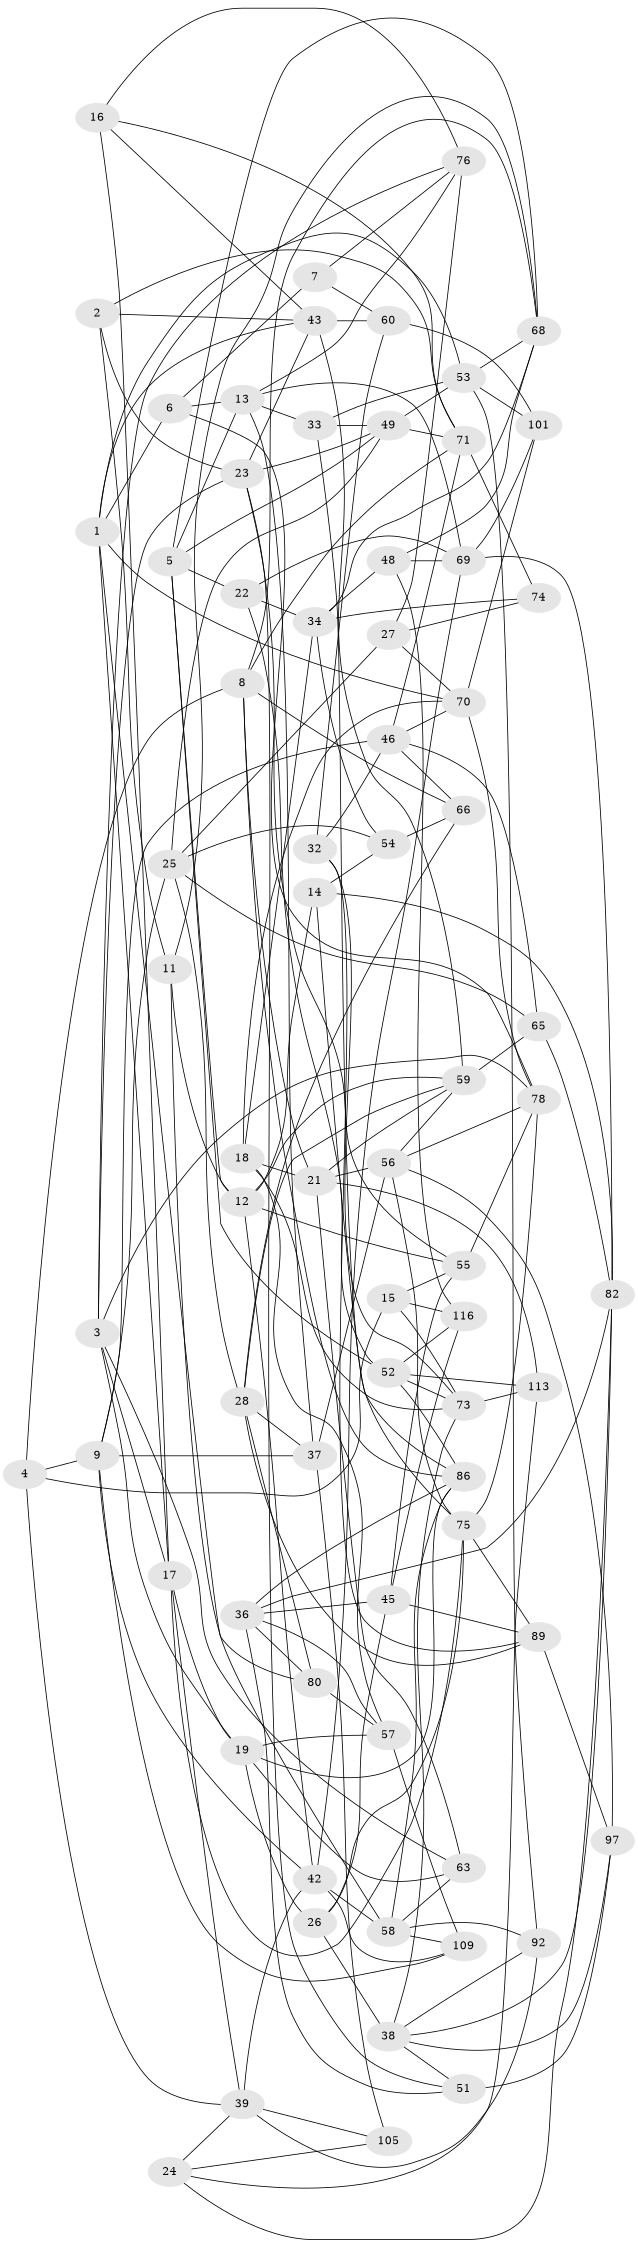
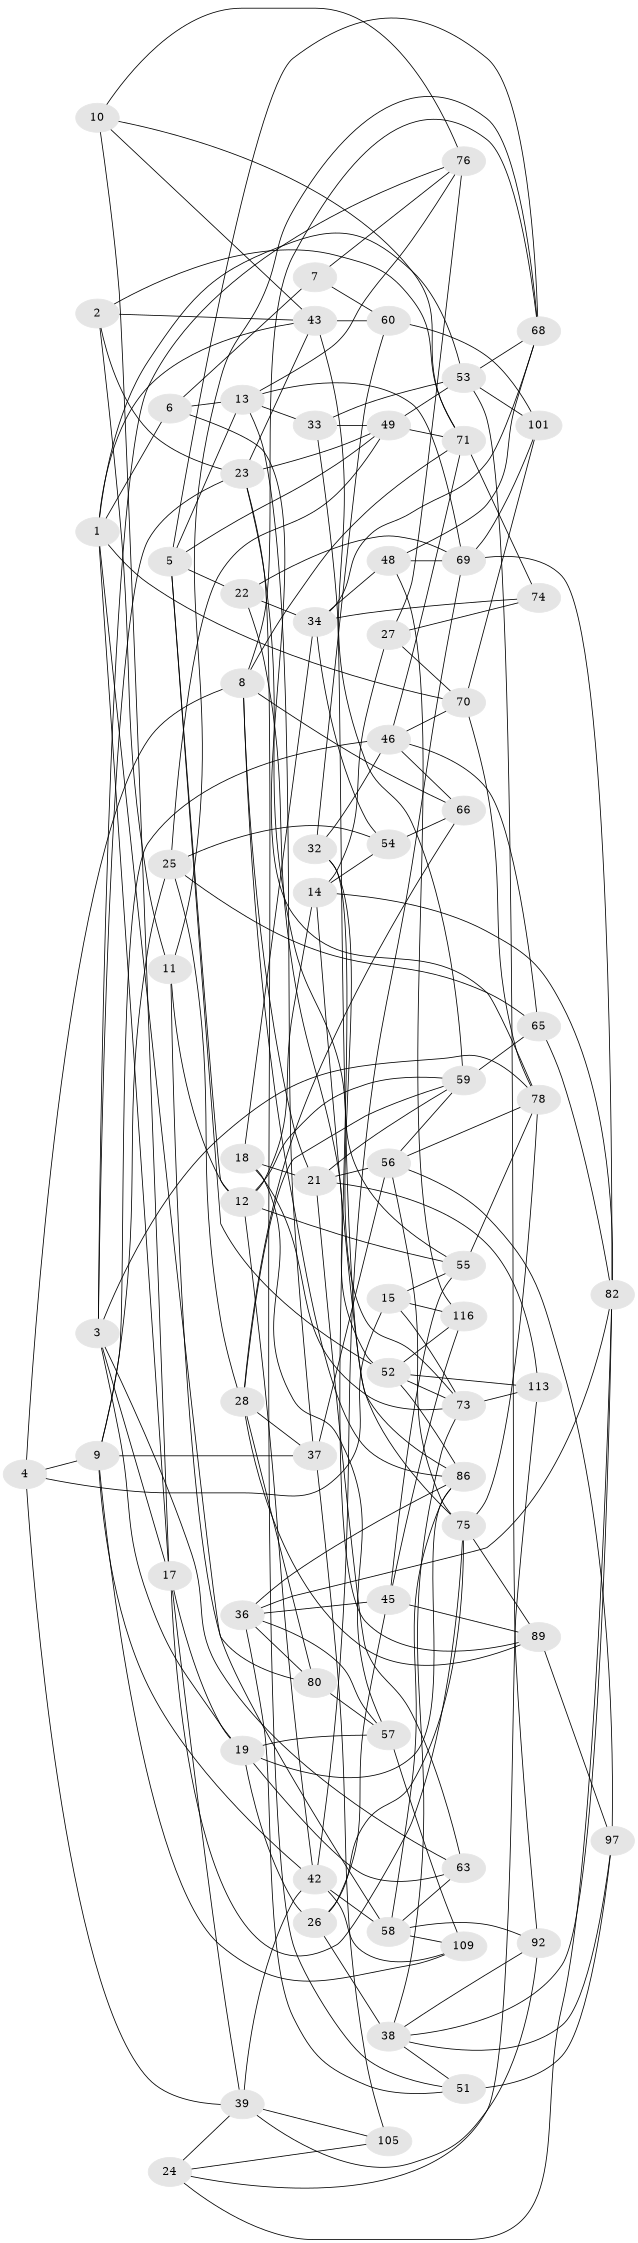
(97, 118) -> (97, 118)
(294, 734) -> (359, 767)
(298, 815) -> none
